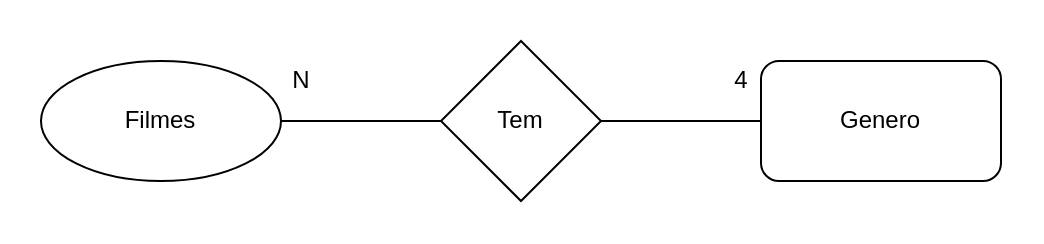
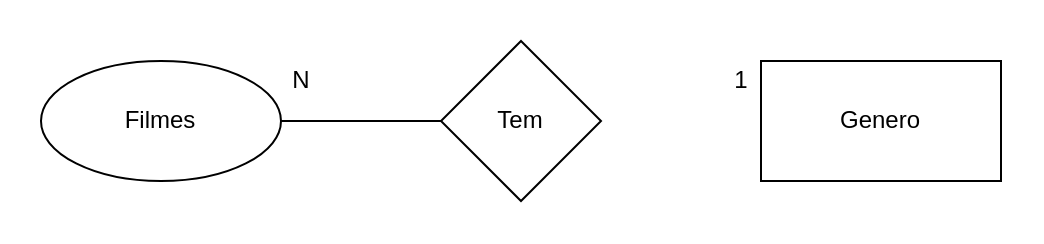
(742, 81) -> (742, 81)
(681, 121) -> none
(881, 121) -> (881, 121)
